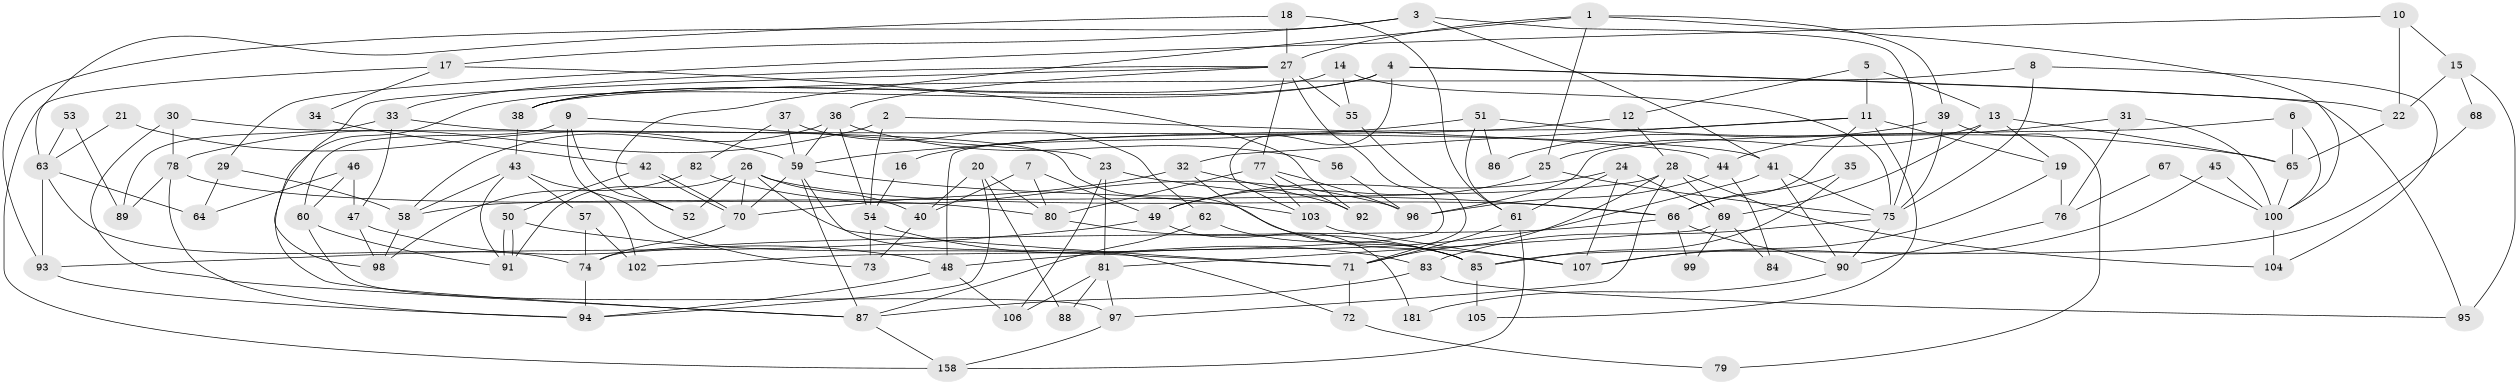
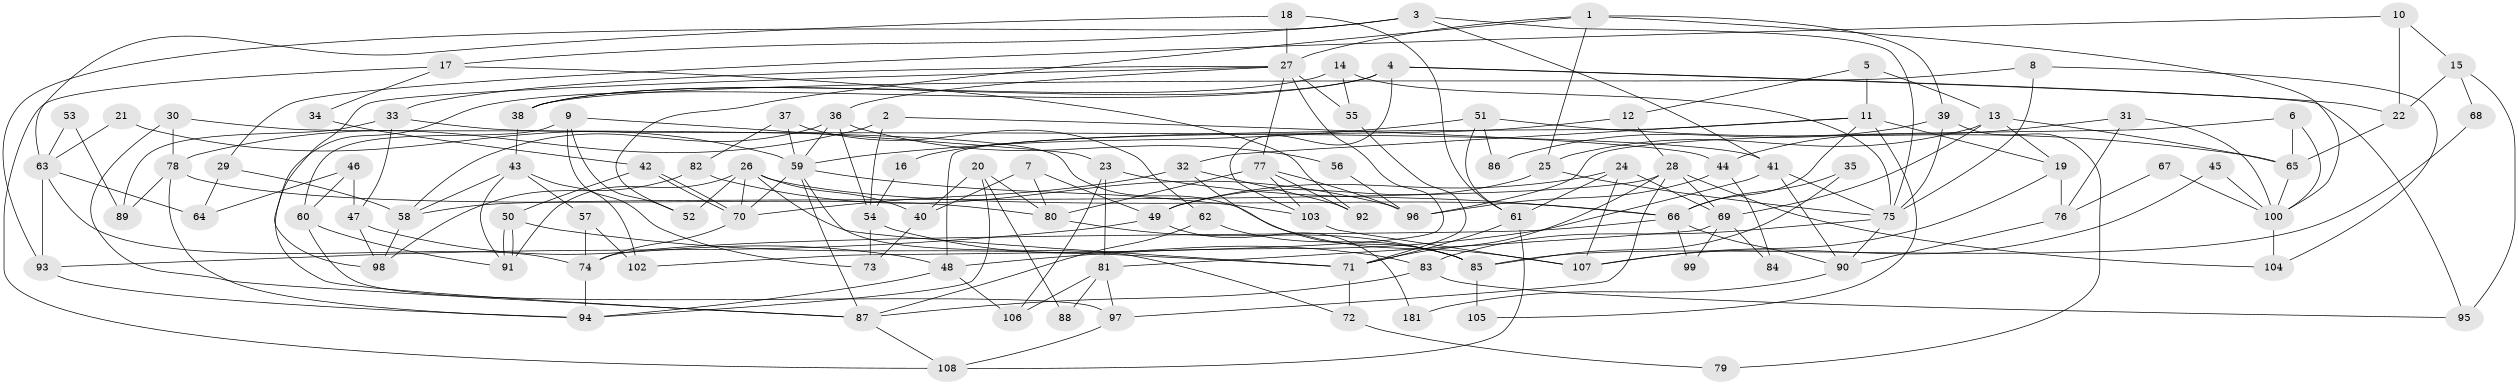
(947, 369) -> (947, 369)
